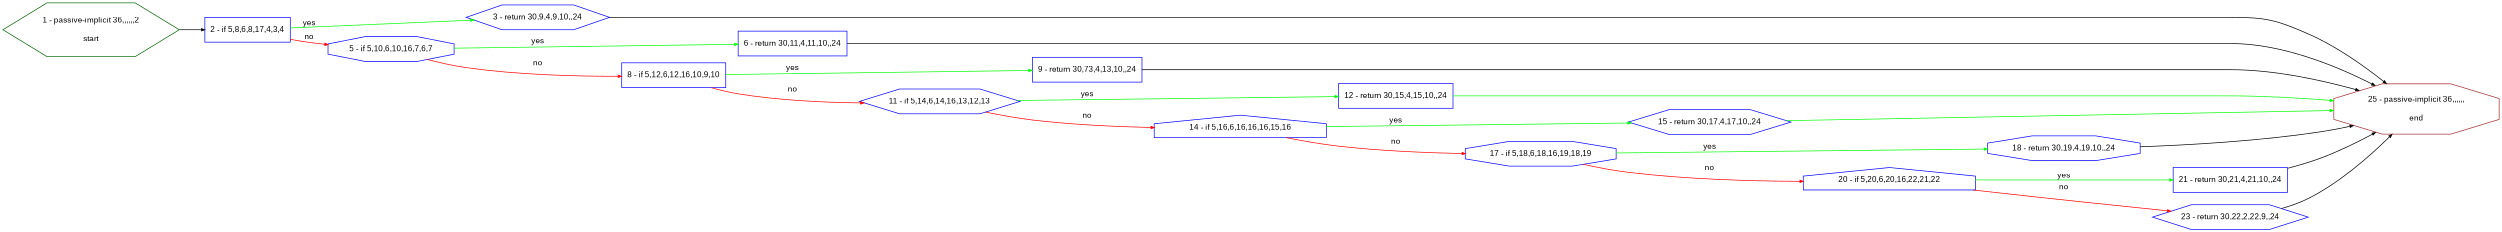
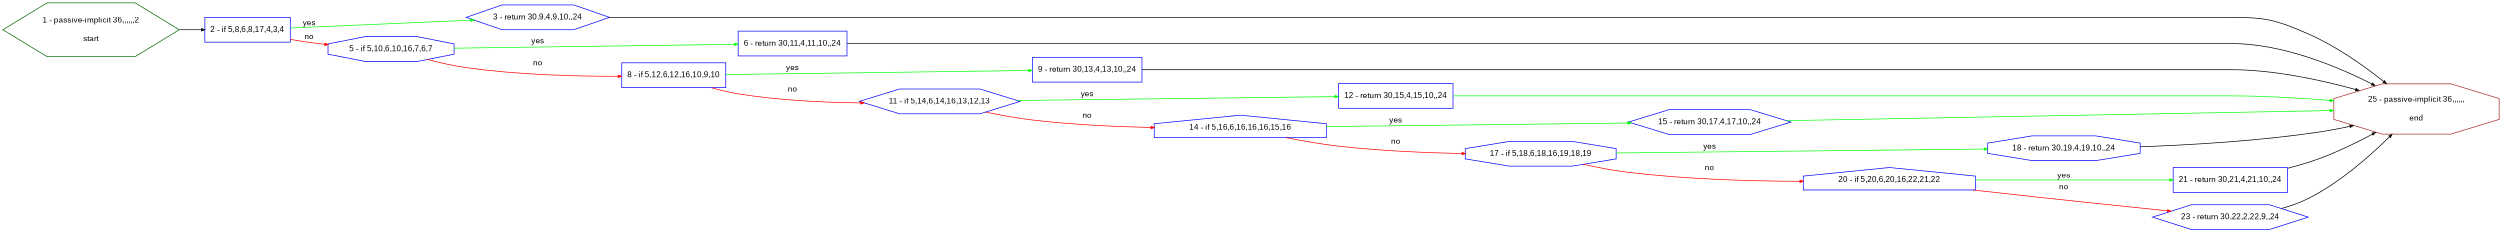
(1087, 70) -> (1087, 70)
